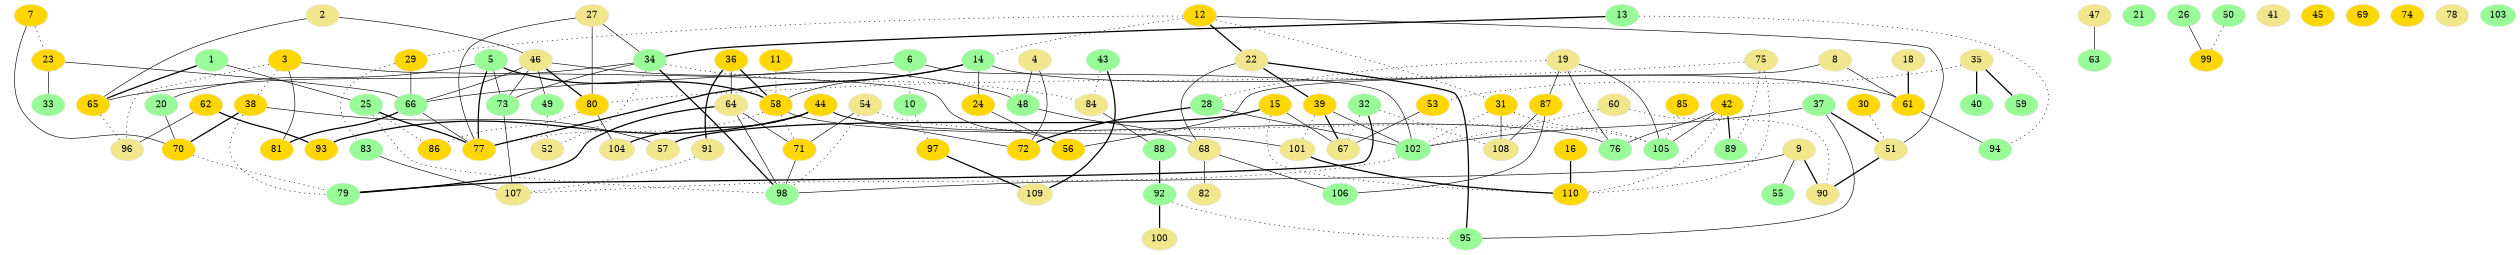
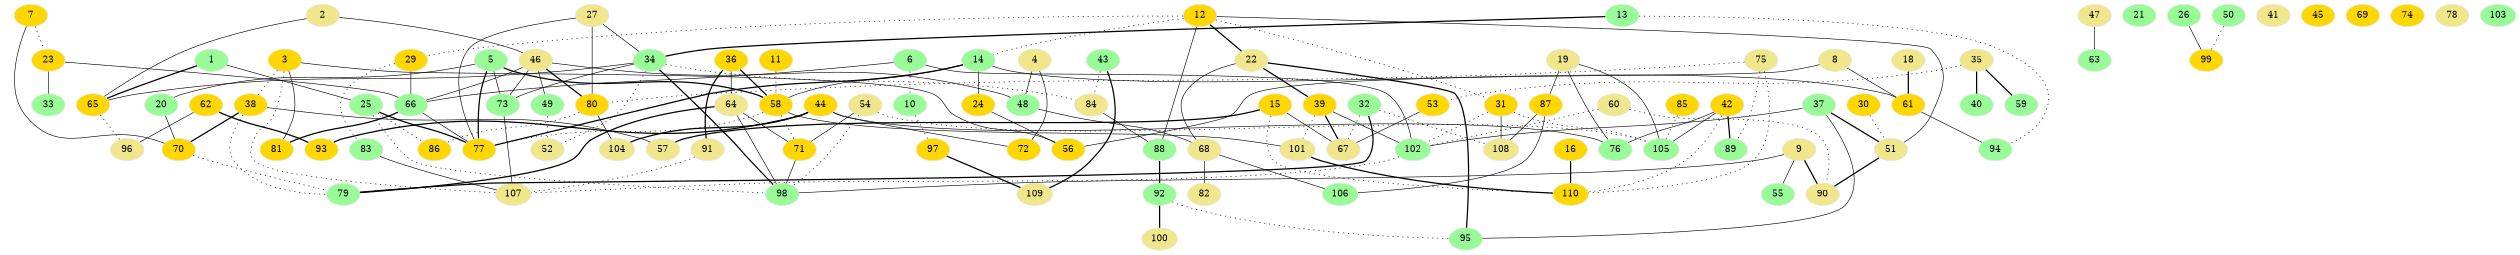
(181, 83) -> (324, 178)
none -> (1179, 85)
(1207, 105) -> none
